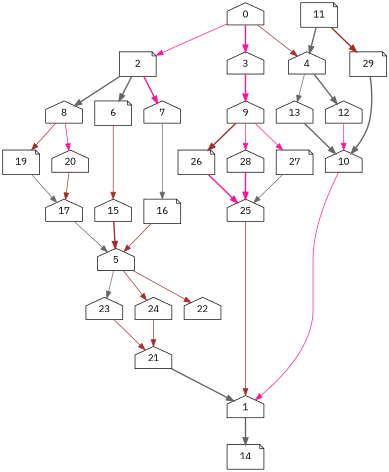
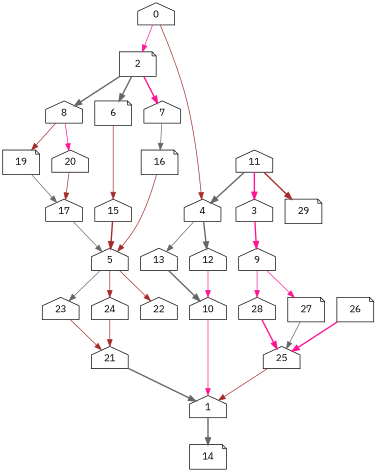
(319, 15) -> (254, 162)
(246, 35) -> (254, 182)
(371, 114) -> none
(225, 134) -> none
